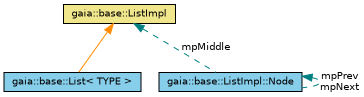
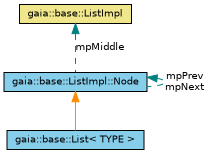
(93, 52) -> (76, 116)
